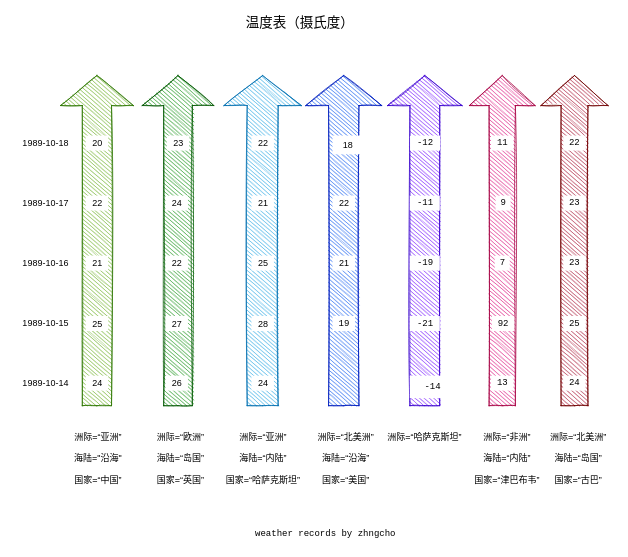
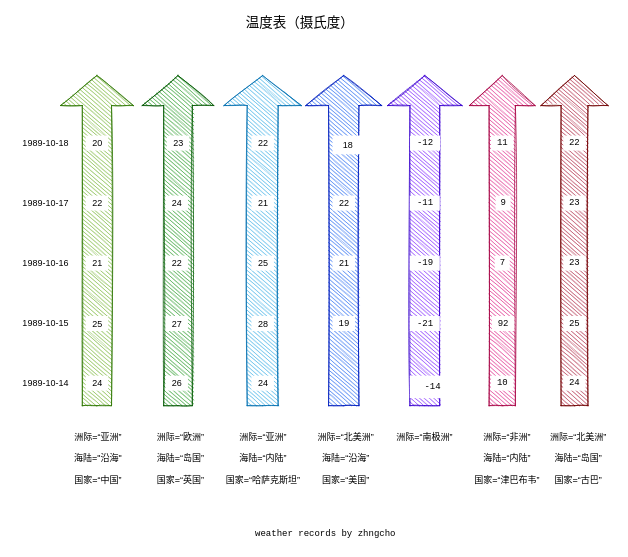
(503, 383) -> (503, 383)
(425, 447) -> (425, 447)
